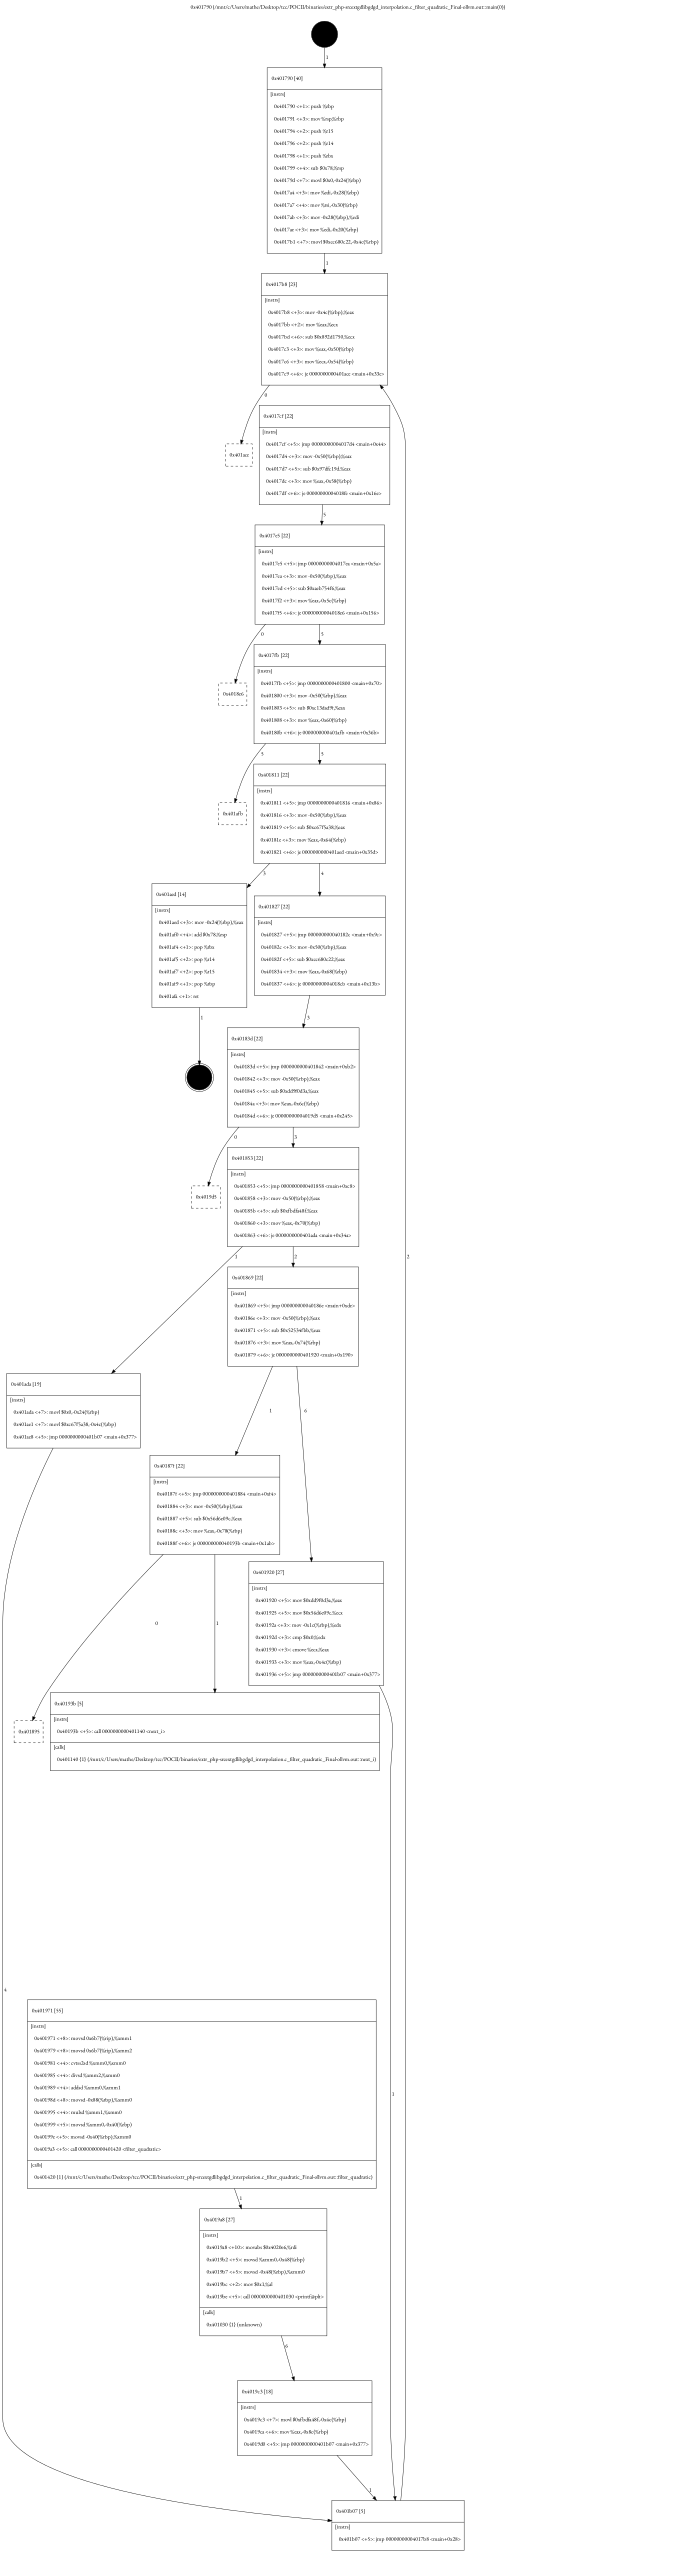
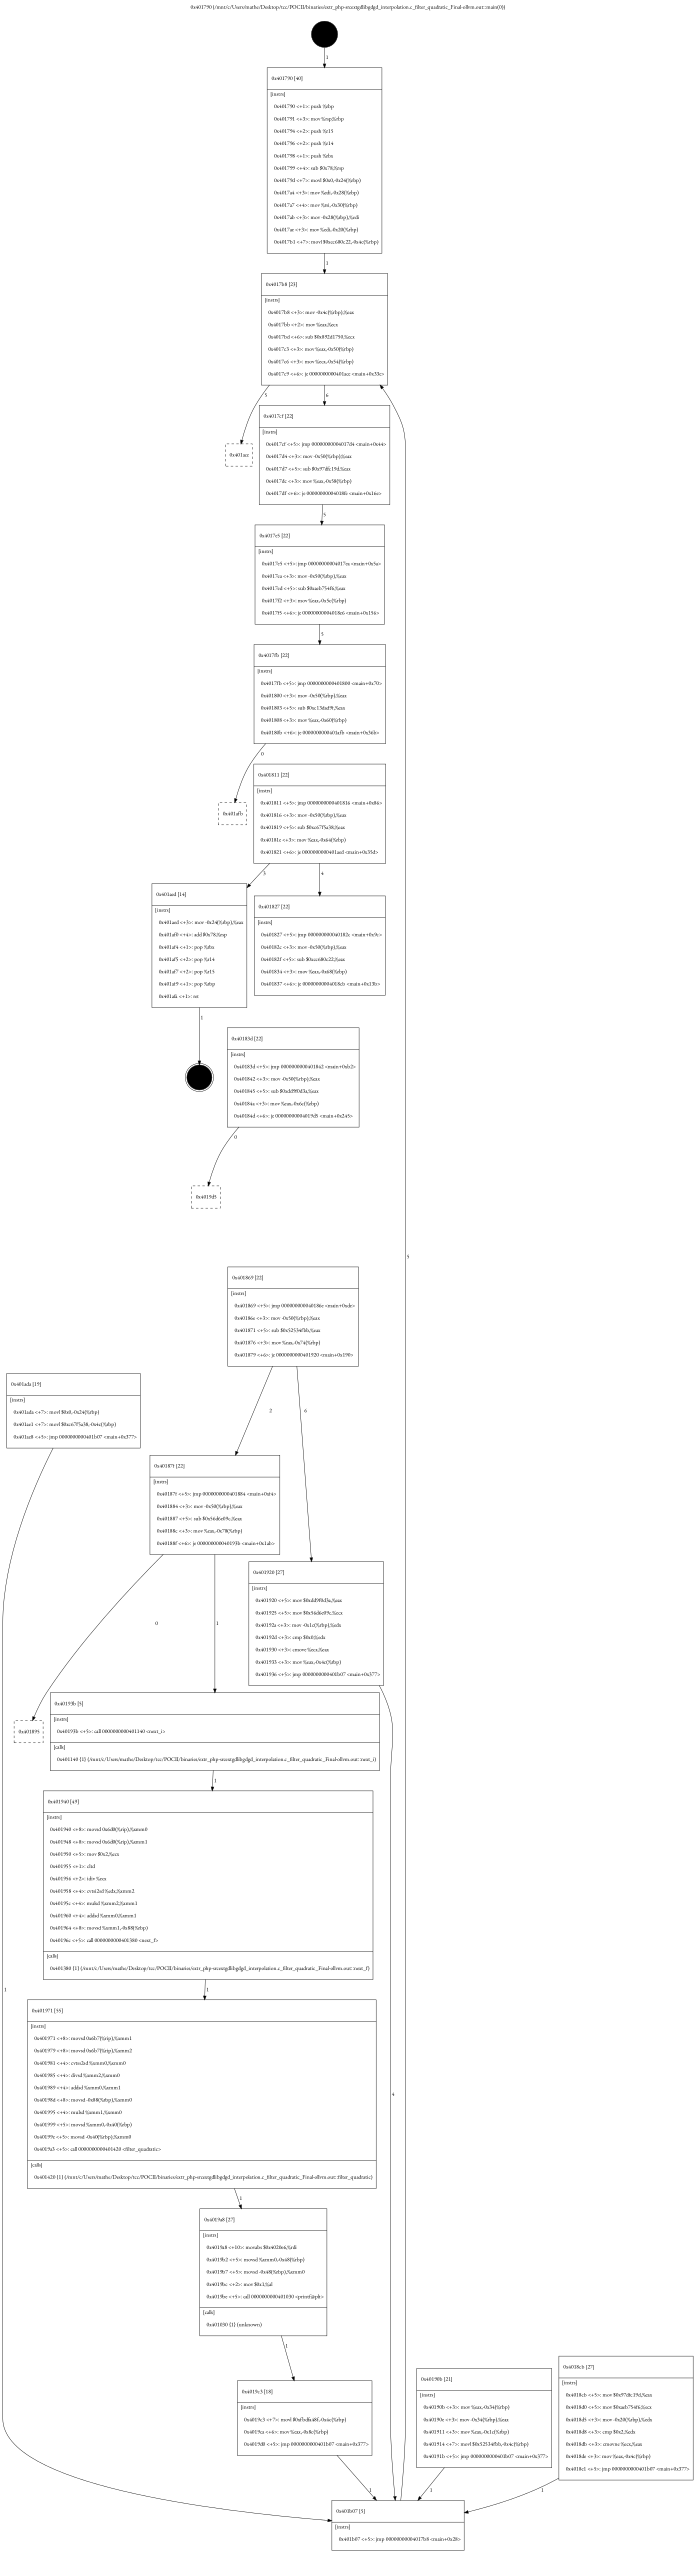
none -> (325, 393)
(265, 395) -> (265, 395)
(233, 694) -> none
(320, 752) -> none
(262, 754) -> (262, 754)
(307, 1010) -> none
(293, 1197) -> none
(408, 1257) -> (408, 1257)
(270, 1411) -> (270, 1411)
none -> (208, 1885)
(5, 1990) -> (5, 1990)
(392, 2094) -> (392, 2094)
(286, 2346) -> (286, 2346)
none -> (484, 2418)
none -> (626, 2418)
